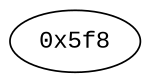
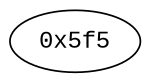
(75, 41) -> (75, 41)
